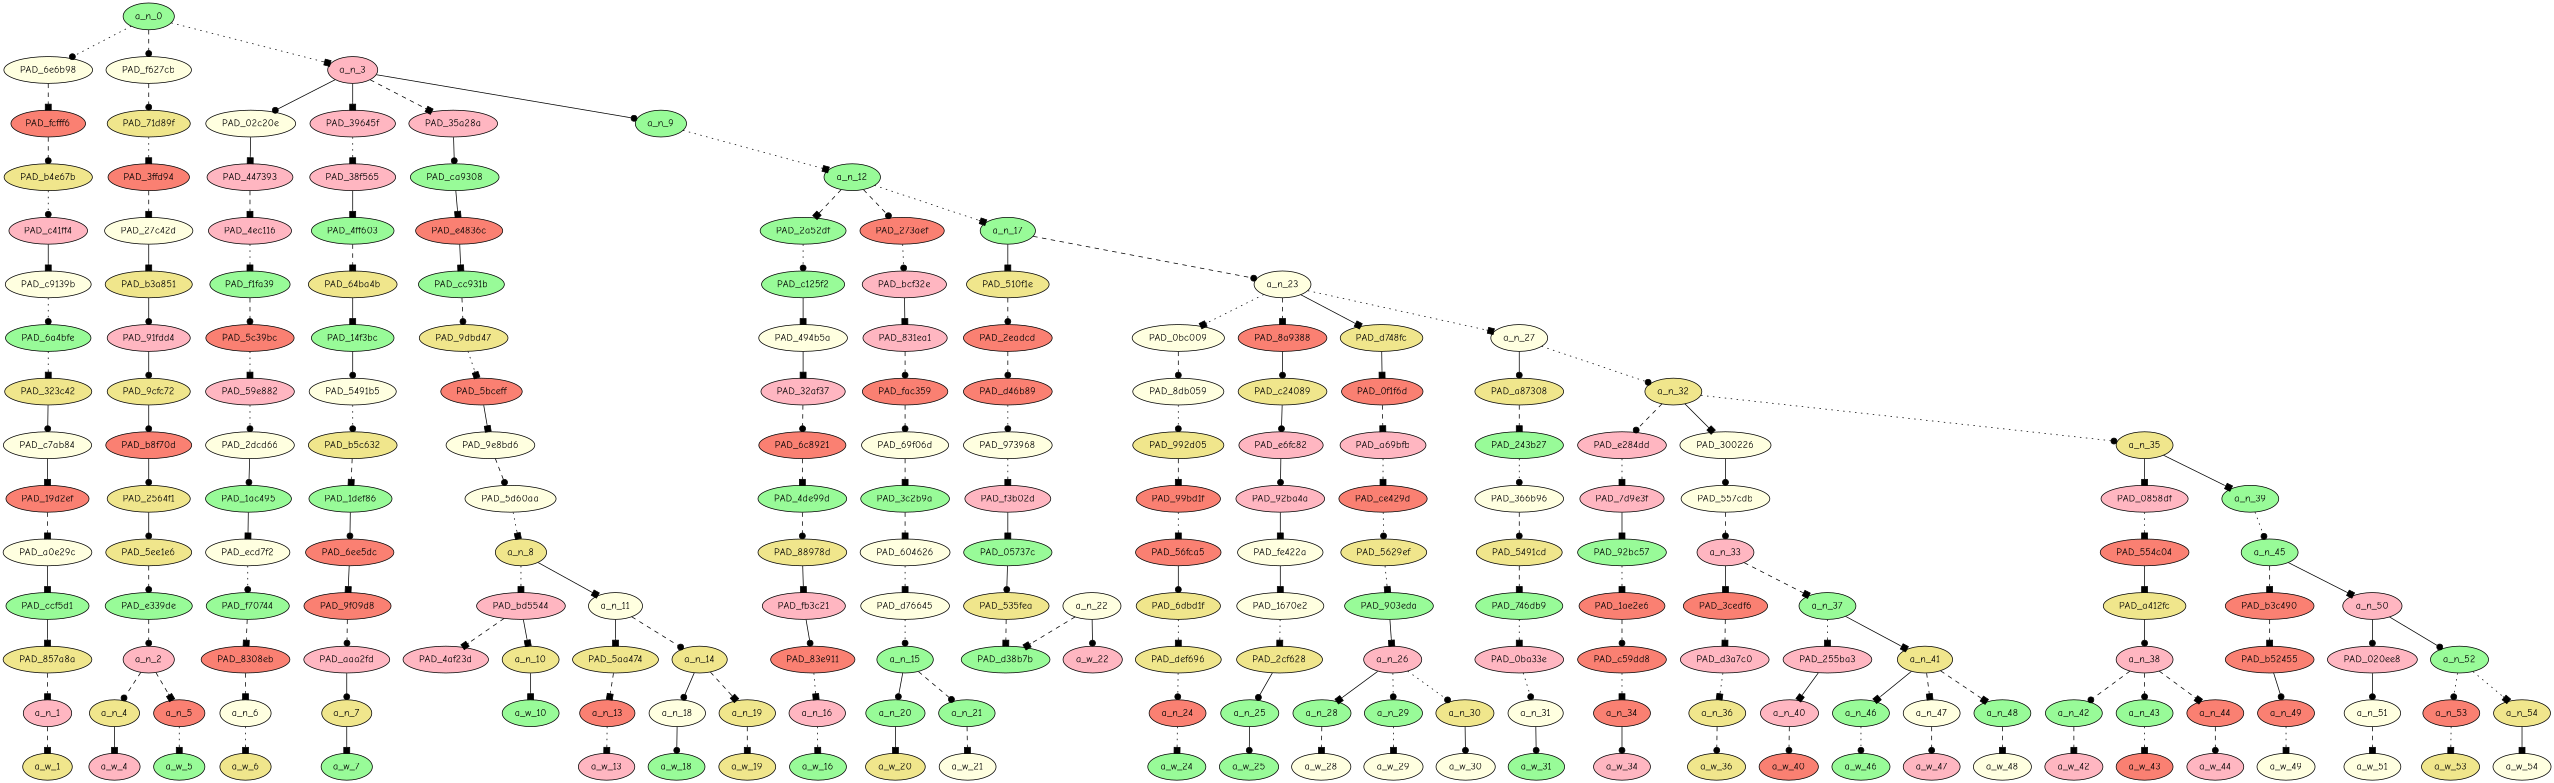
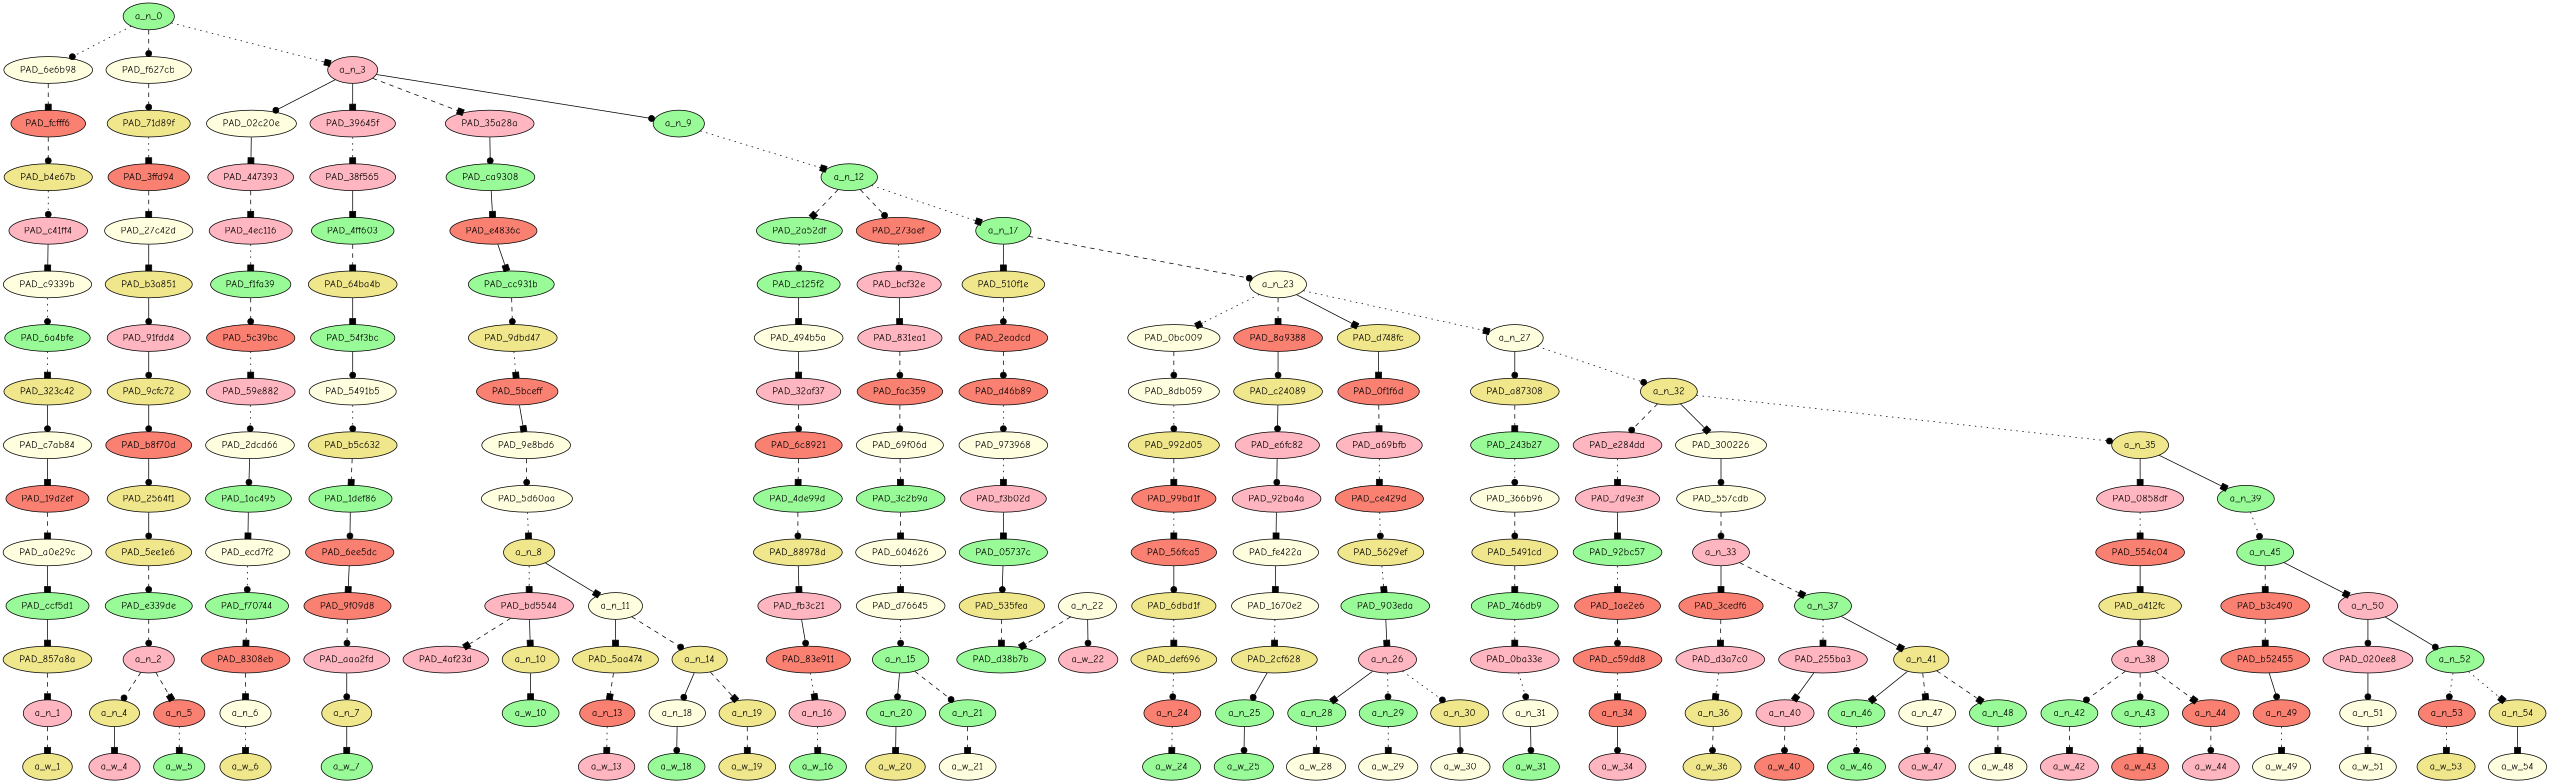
(48, 284) -> (47, 284)
(353, 338) -> (353, 338)
